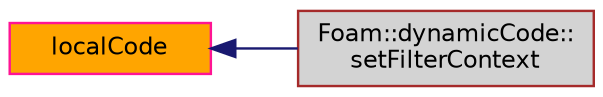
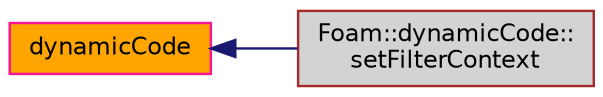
(110, 48) -> (110, 48)
